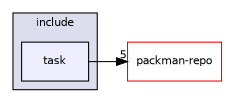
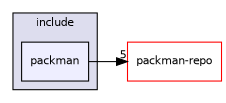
(55, 62) -> (55, 62)
